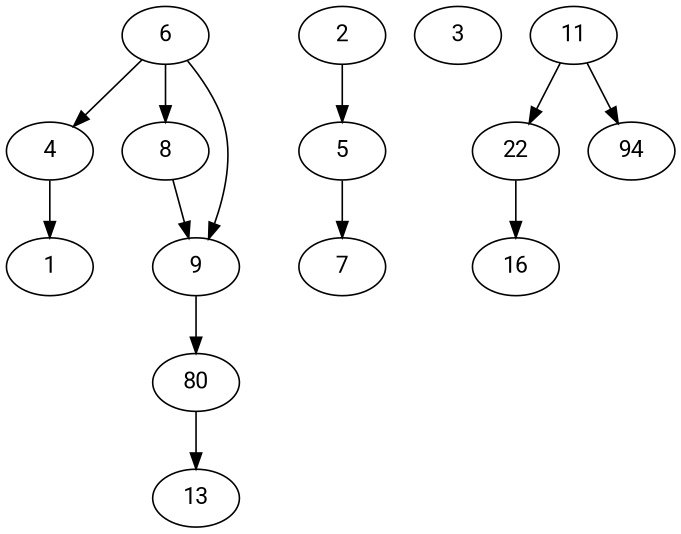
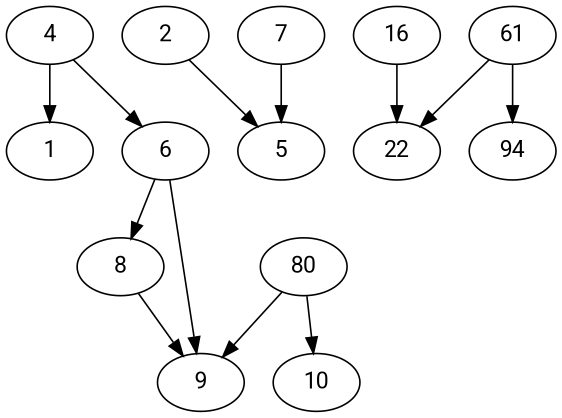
(458, 35) -> none
(574, 35) -> (513, 35)
(114, 87) -> (102, 87)
(342, 201) -> (281, 85)
(516, 201) -> (397, 85)
(196, 317) -> (258, 319)
(196, 498) -> (317, 382)
